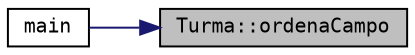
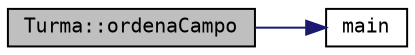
(114, 28) -> (281, 28)
